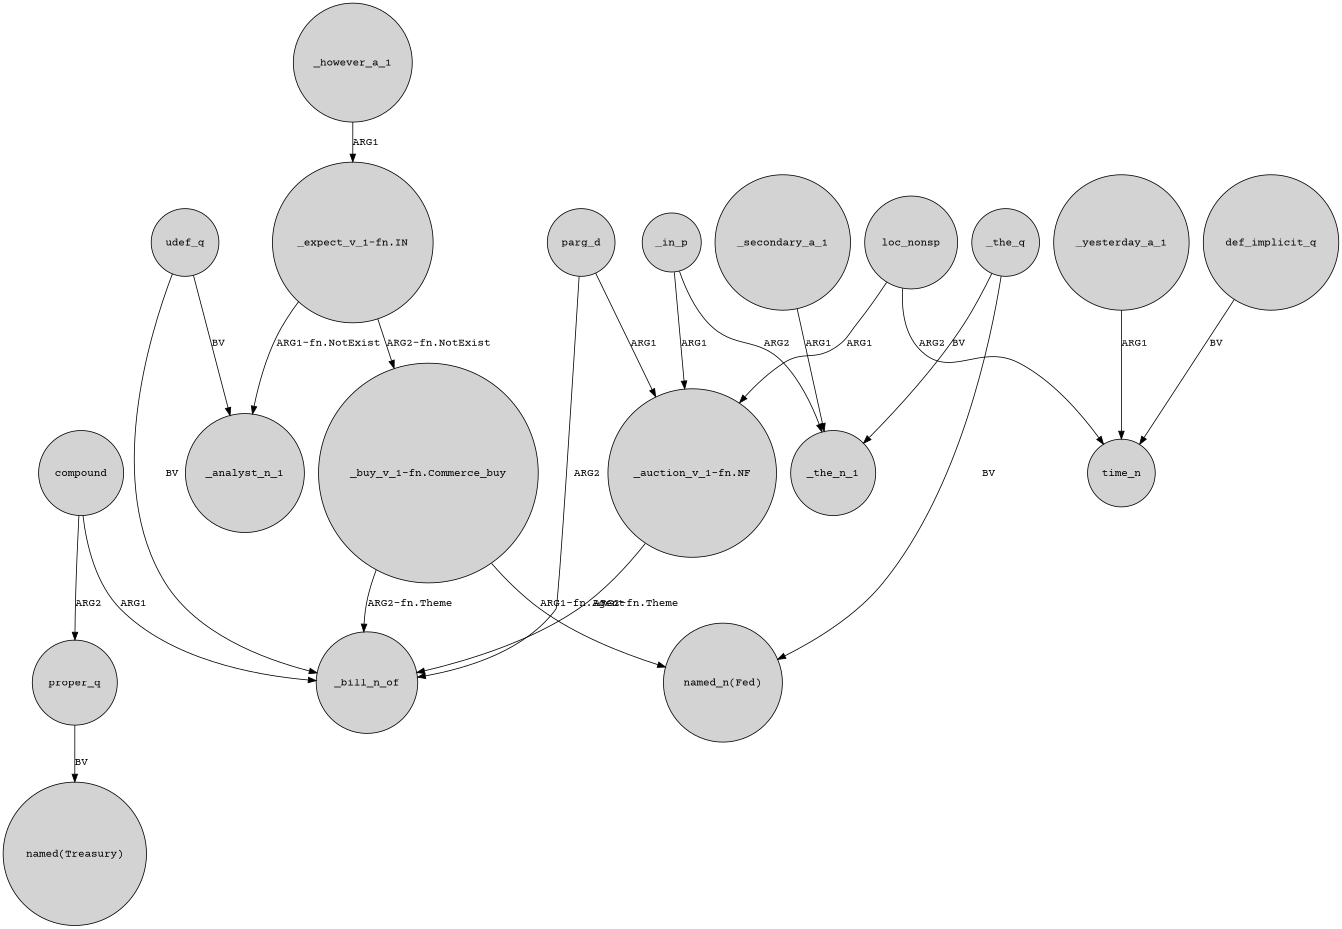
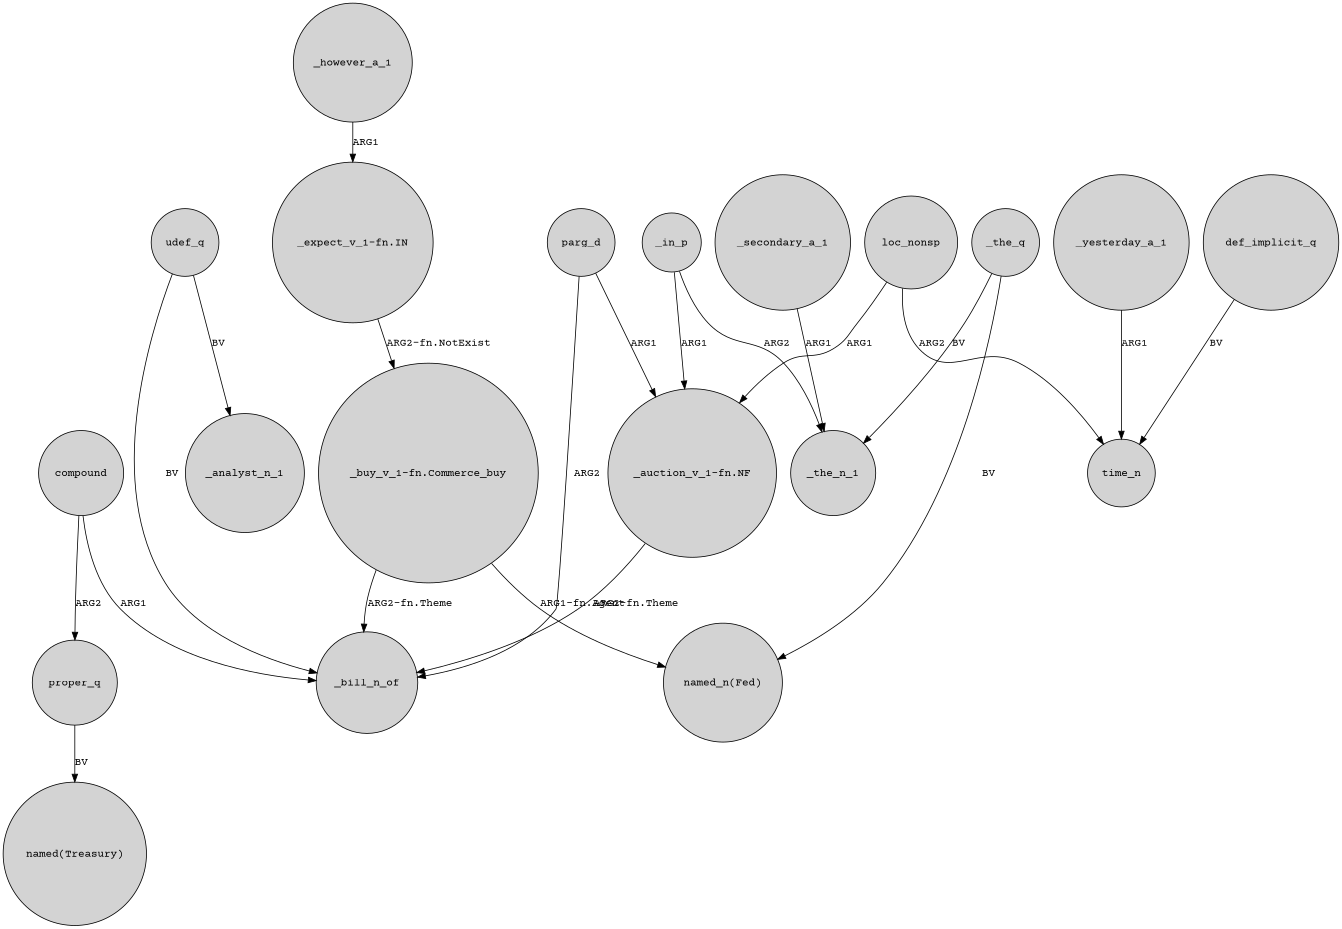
(270, 351) -> none
